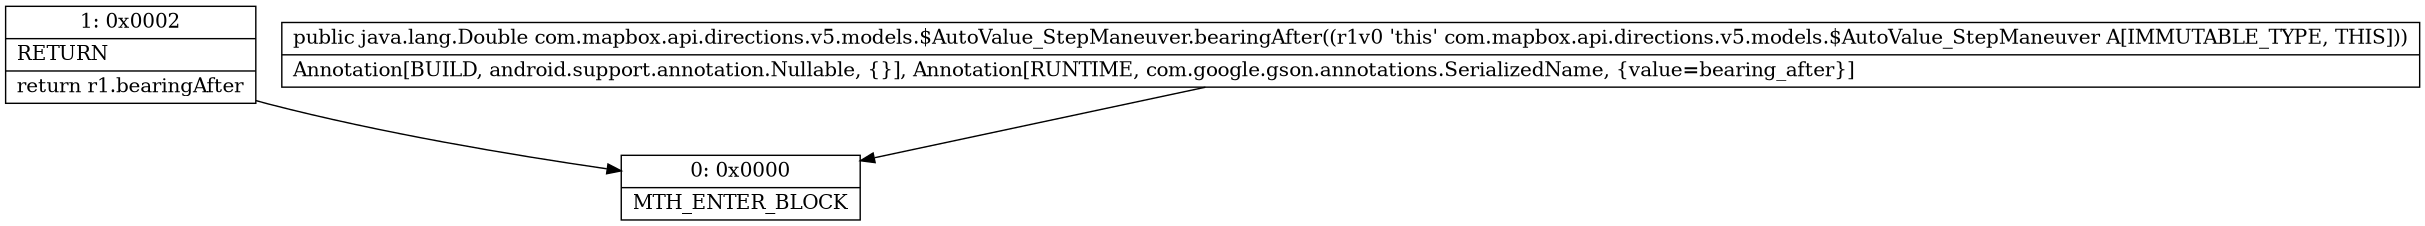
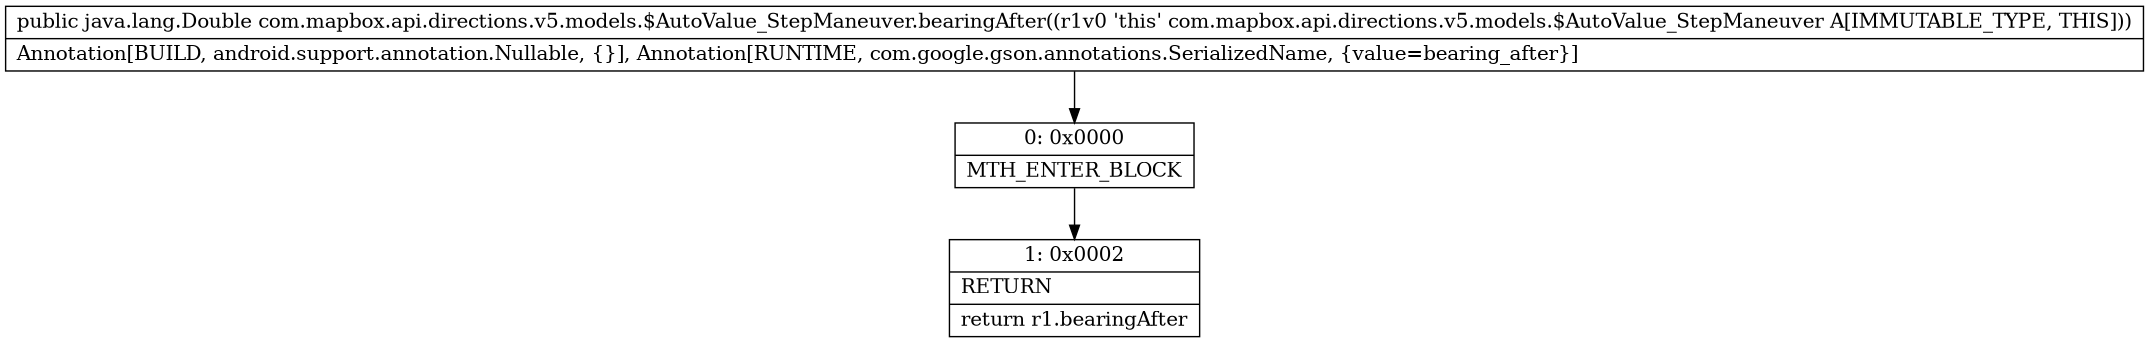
(430, 140) -> (1075, 207)
